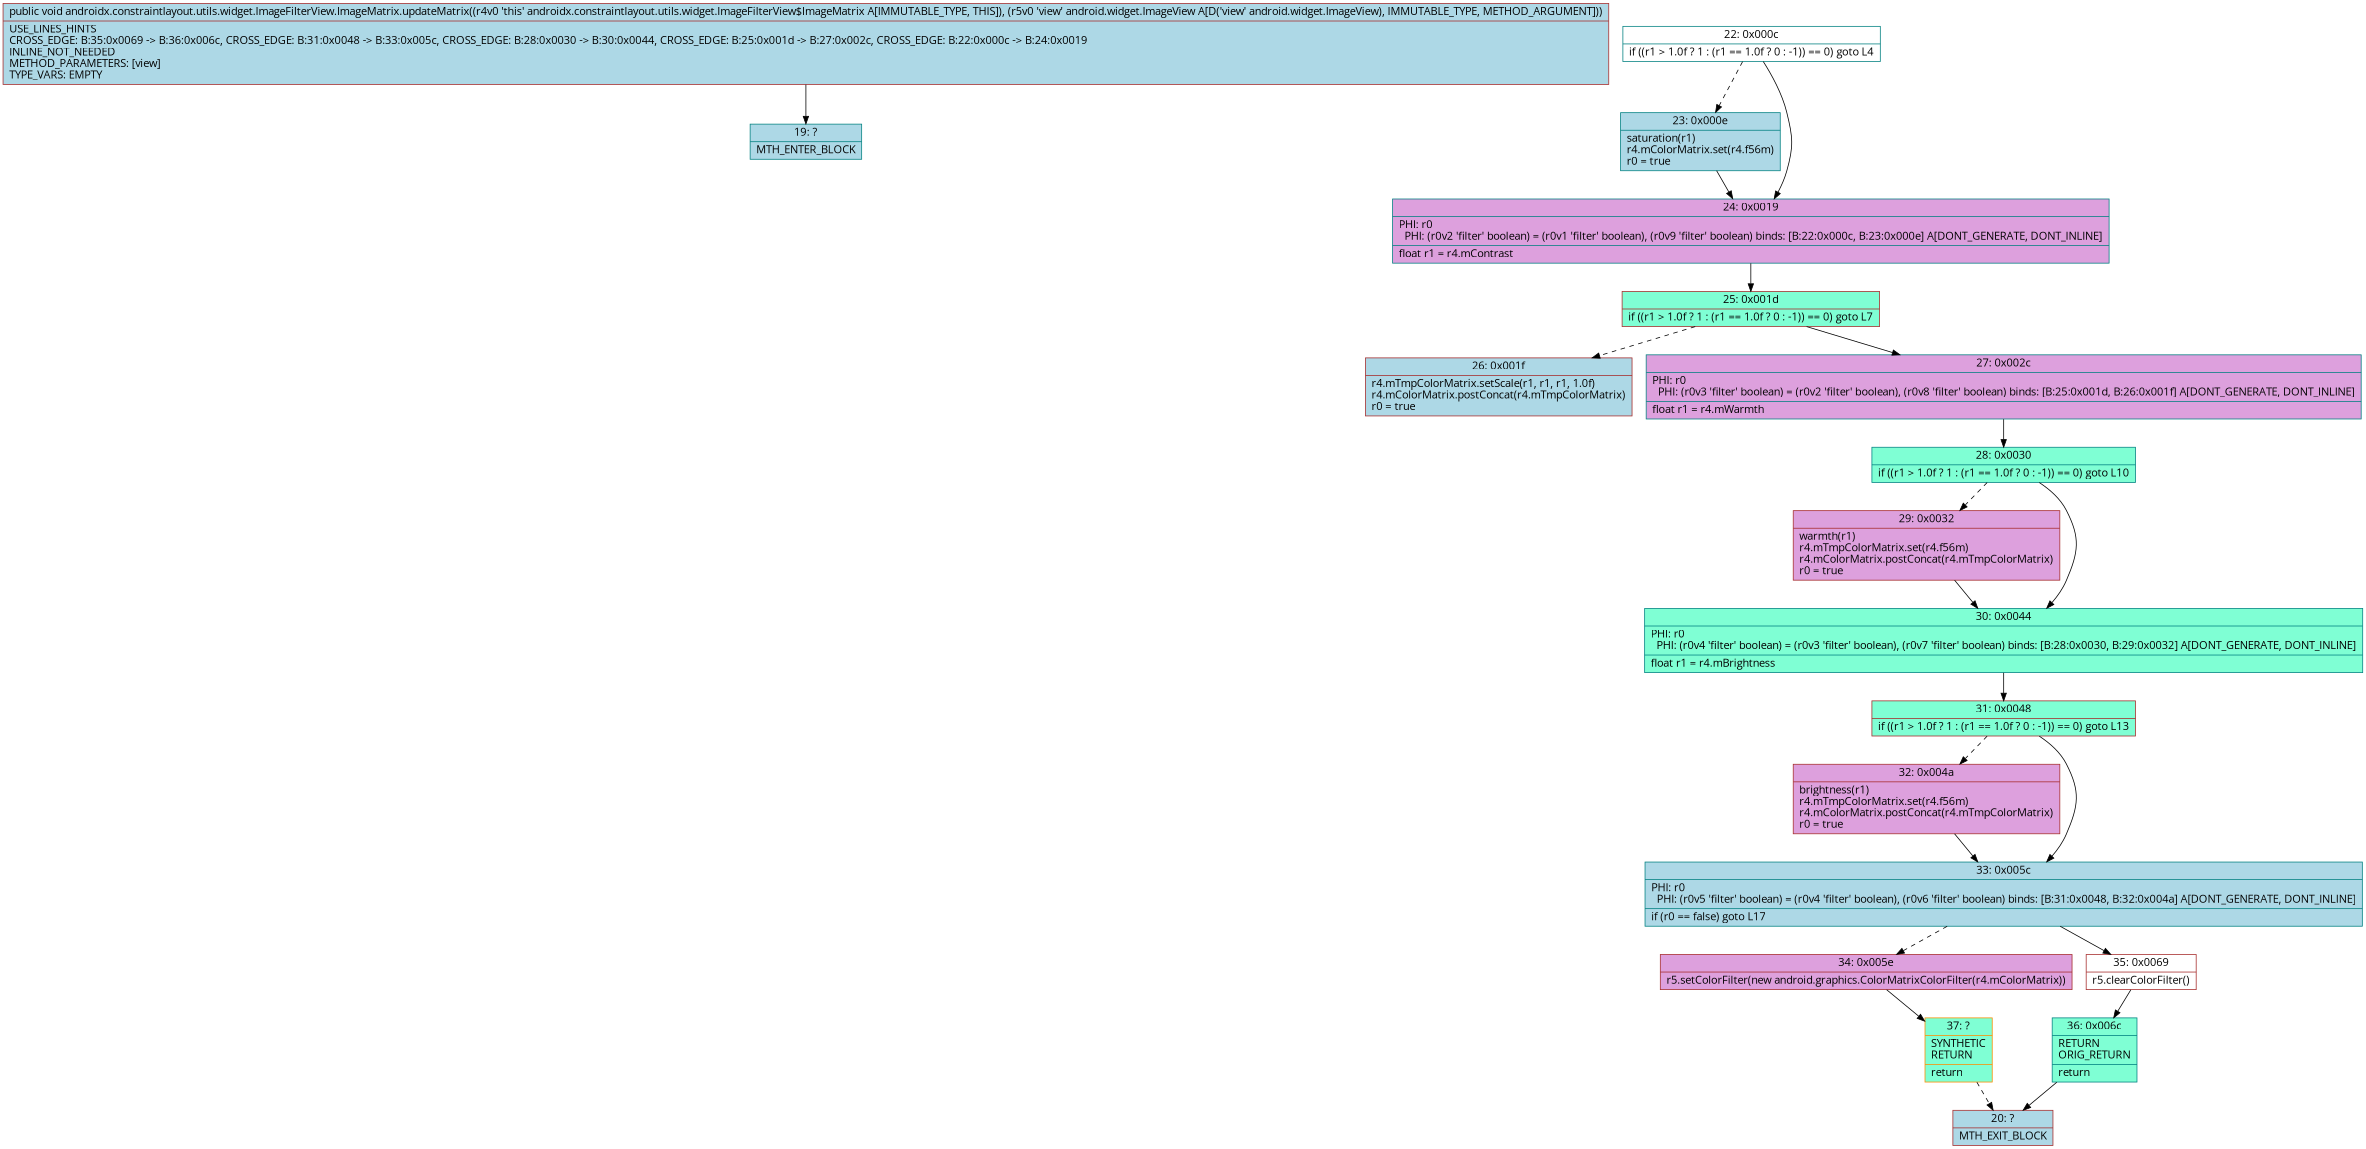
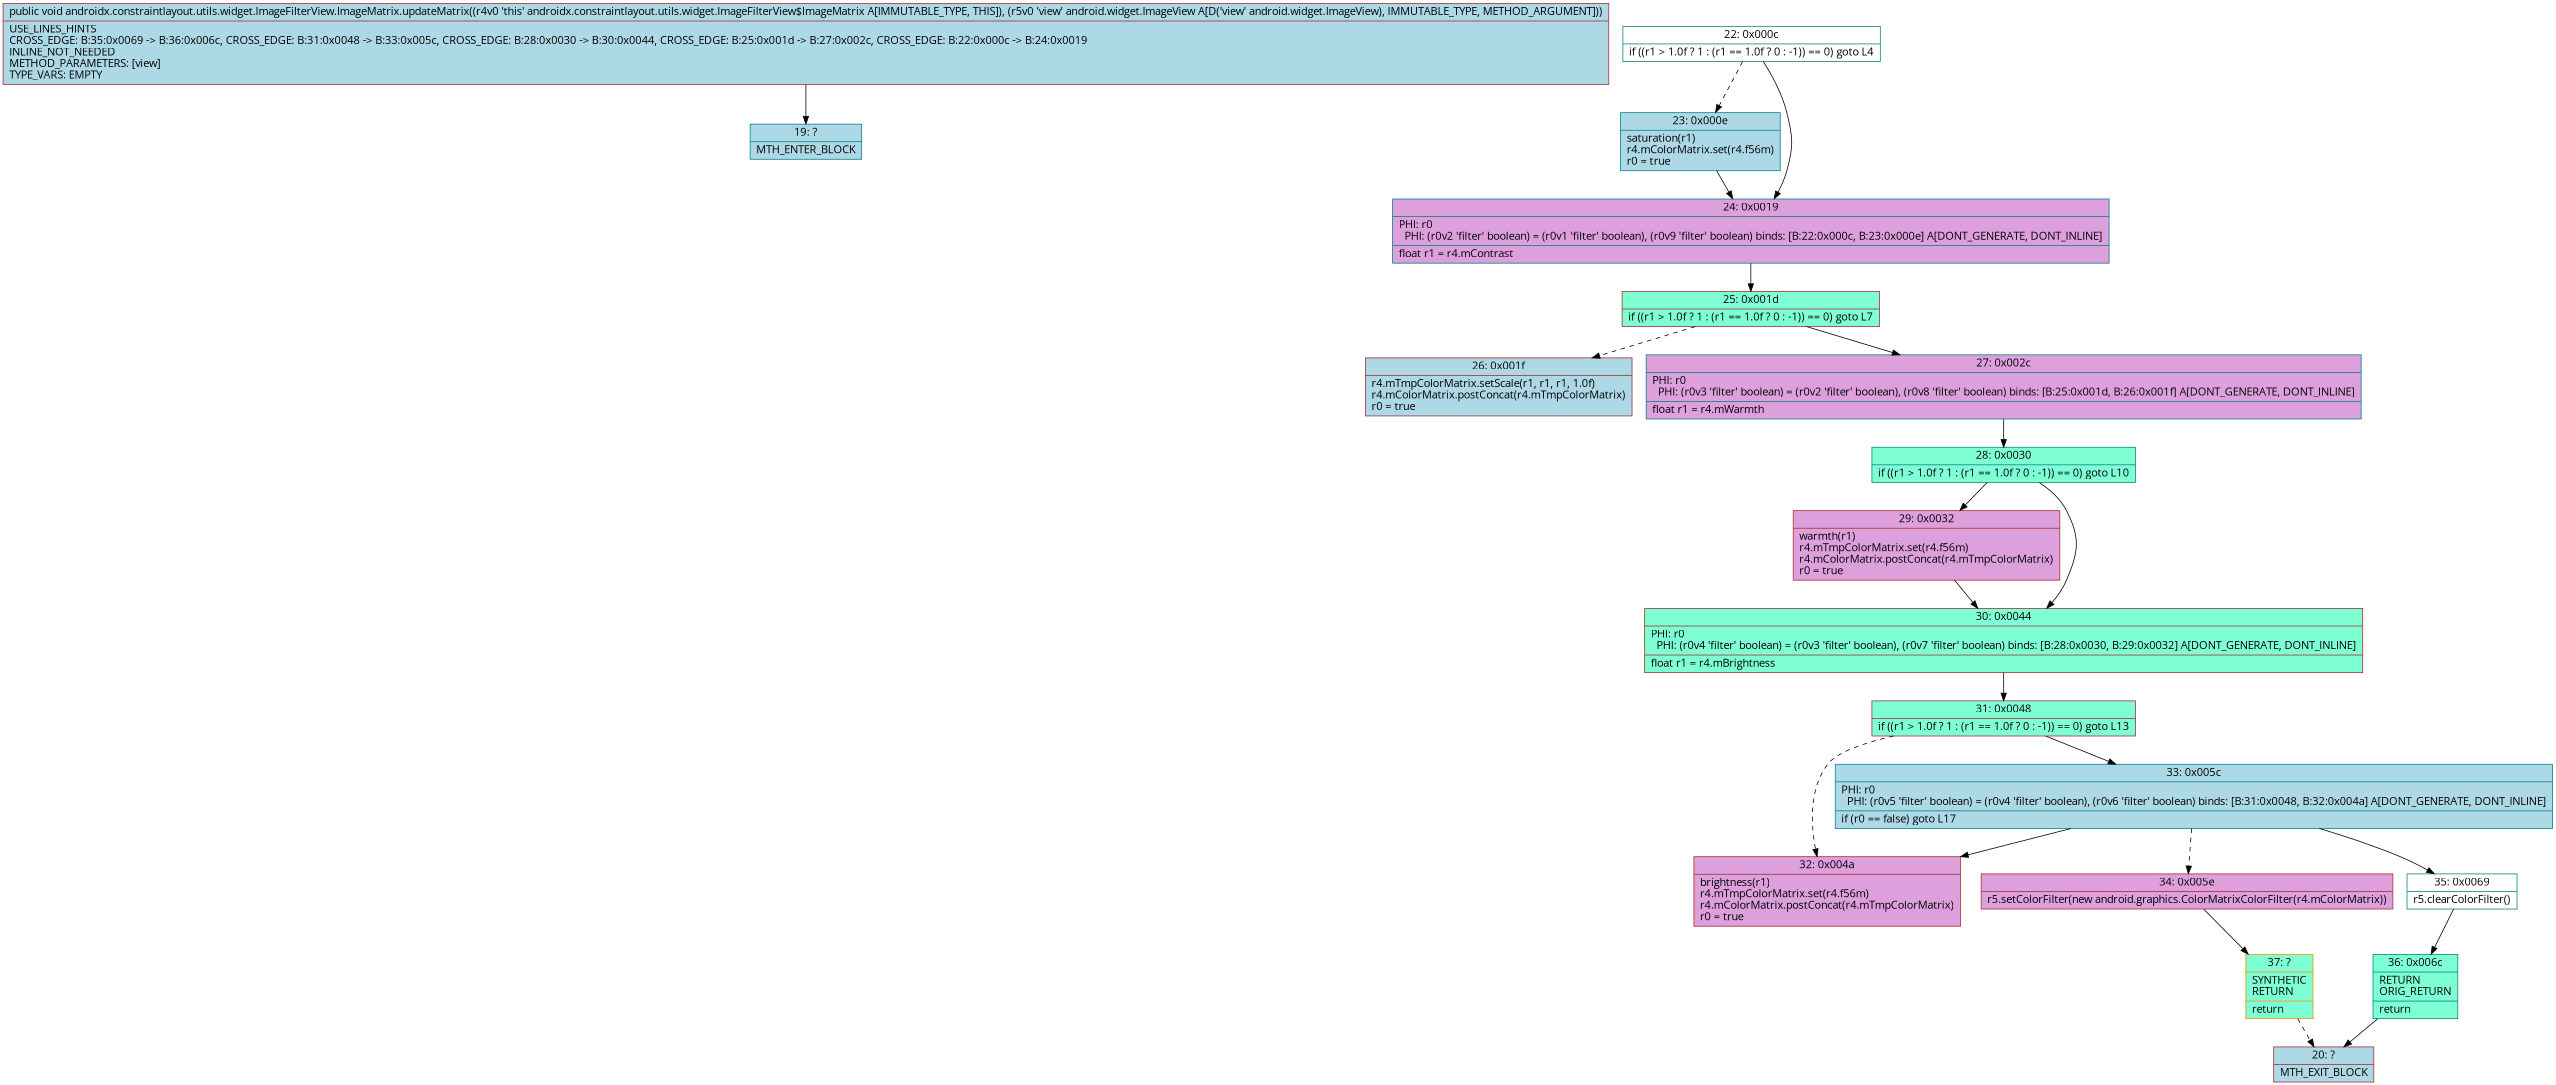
(1976, 494) -> (1976, 494)
(2004, 641) -> (2004, 641)
(1964, 845) -> (2020, 842)
(2141, 972) -> (2462, 891)
